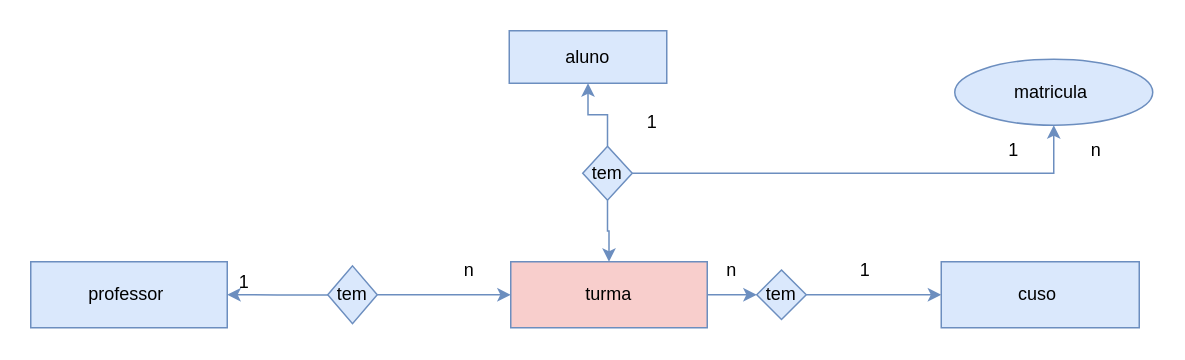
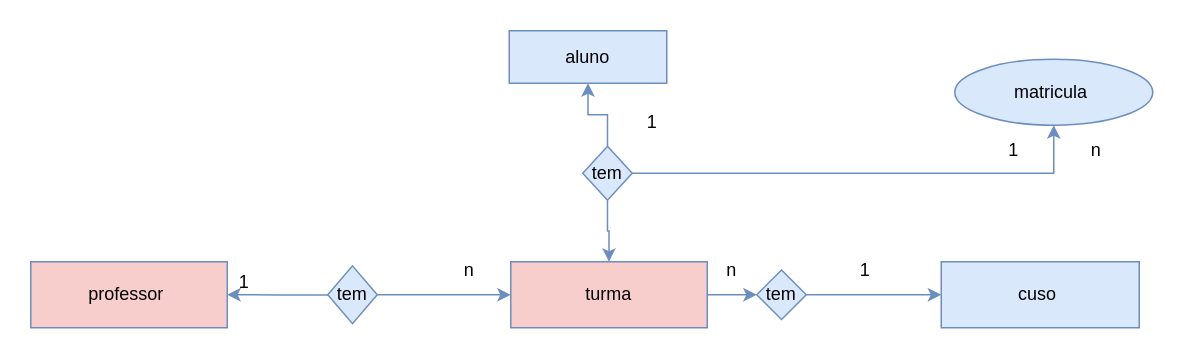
(129, 295) -> (129, 295)
